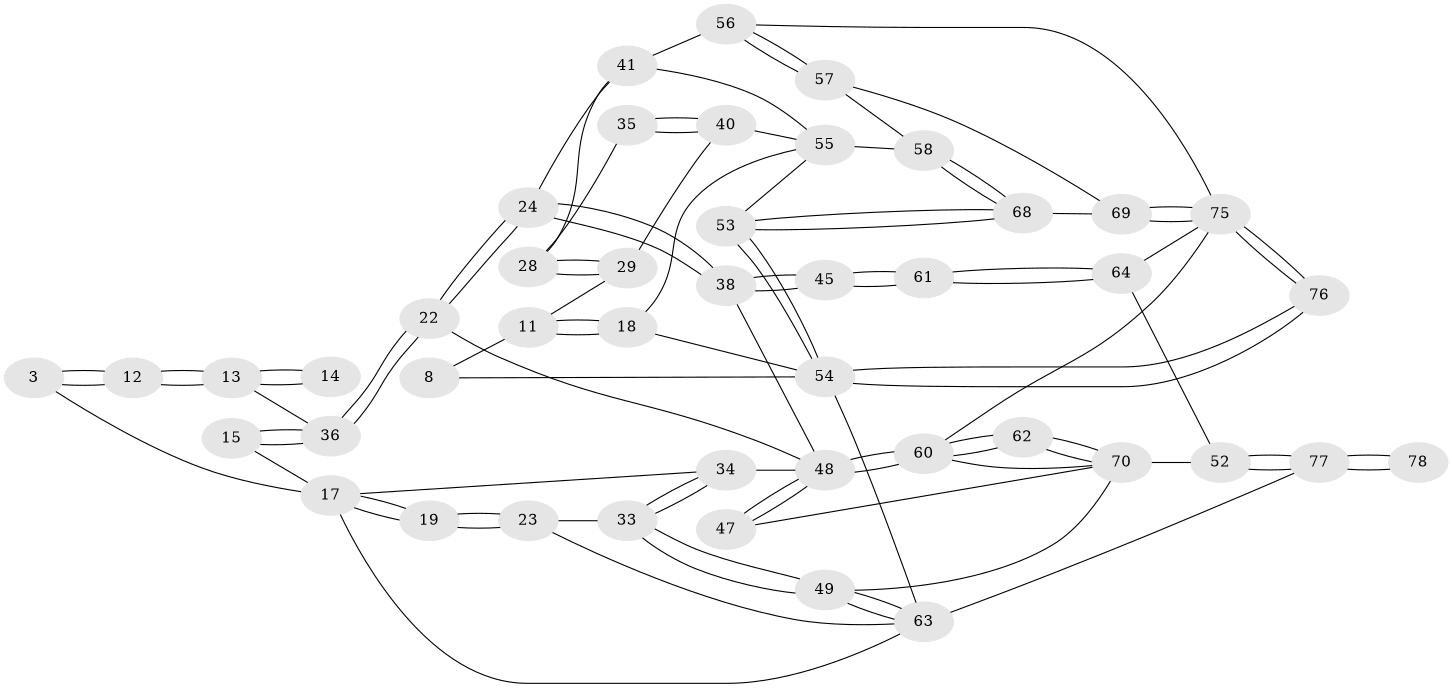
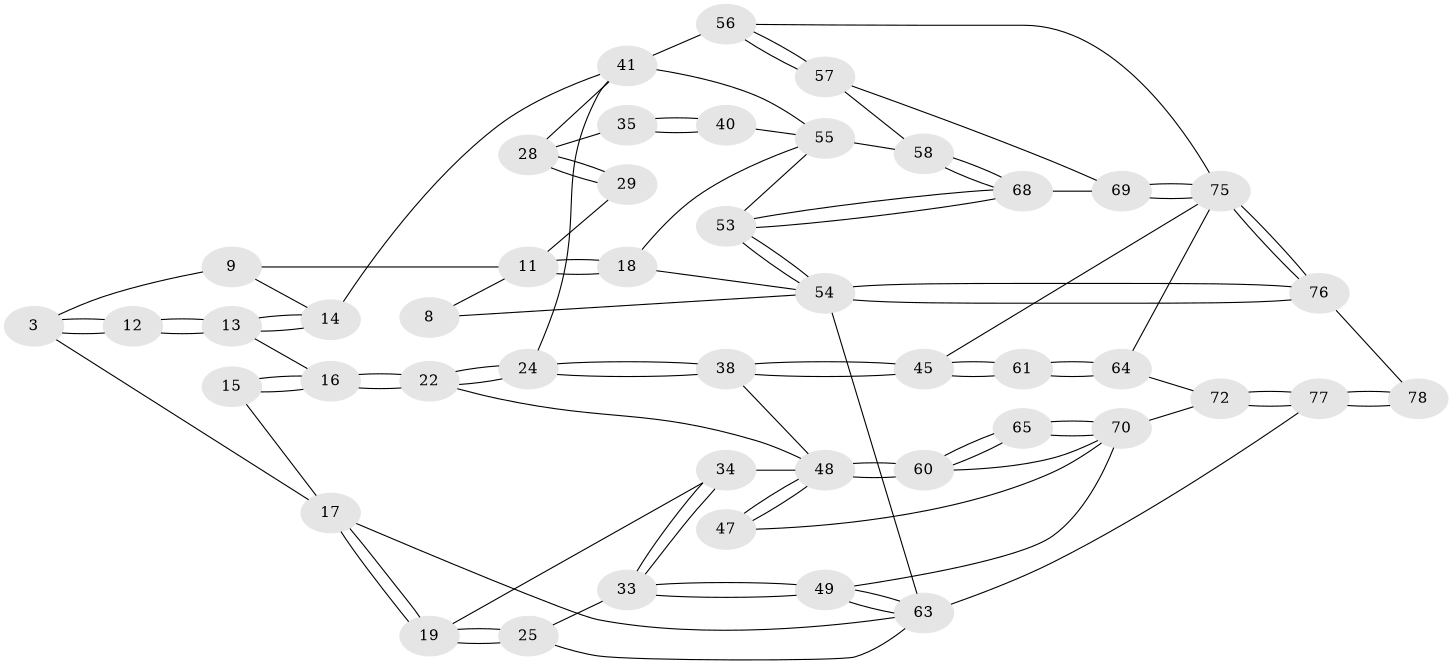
none -> (453, 166)
(673, 195) -> none
none -> (232, 267)
none -> (1369, 346)
(1089, 351) -> (1079, 276)
(331, 436) -> (331, 381)
(1023, 437) -> (1023, 428)
(1221, 463) -> (1221, 399)
(528, 483) -> (578, 553)
(528, 521) -> (528, 636)
